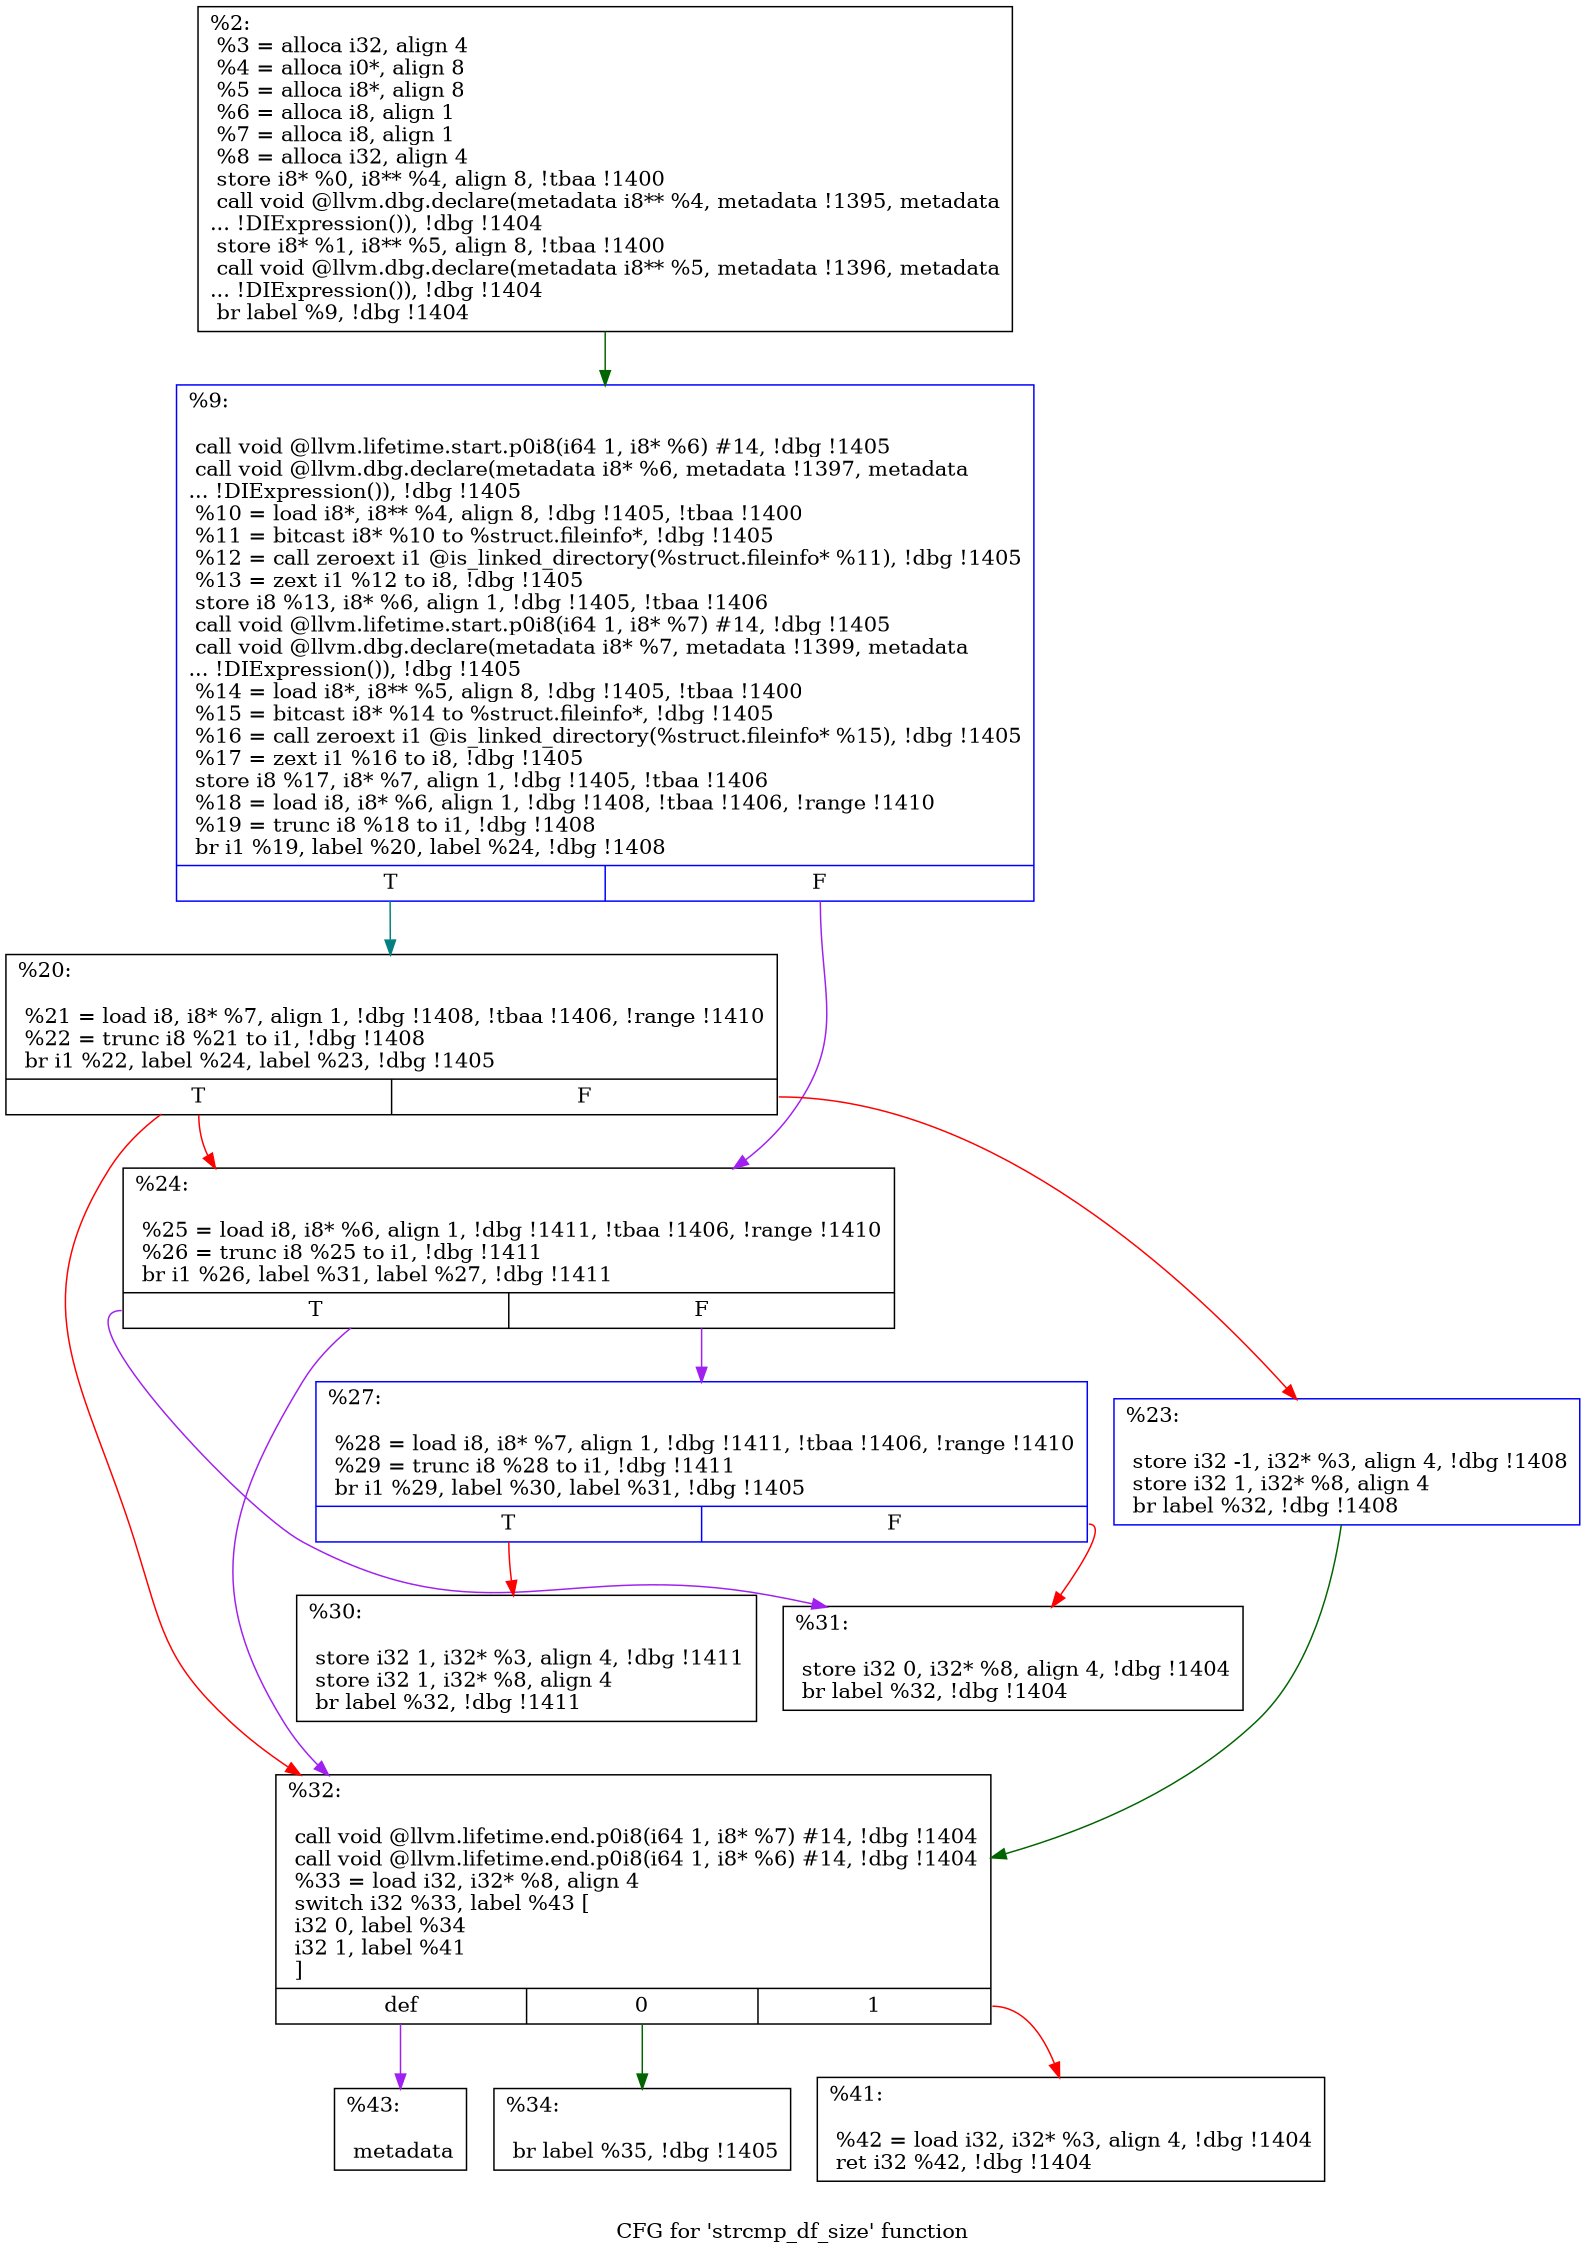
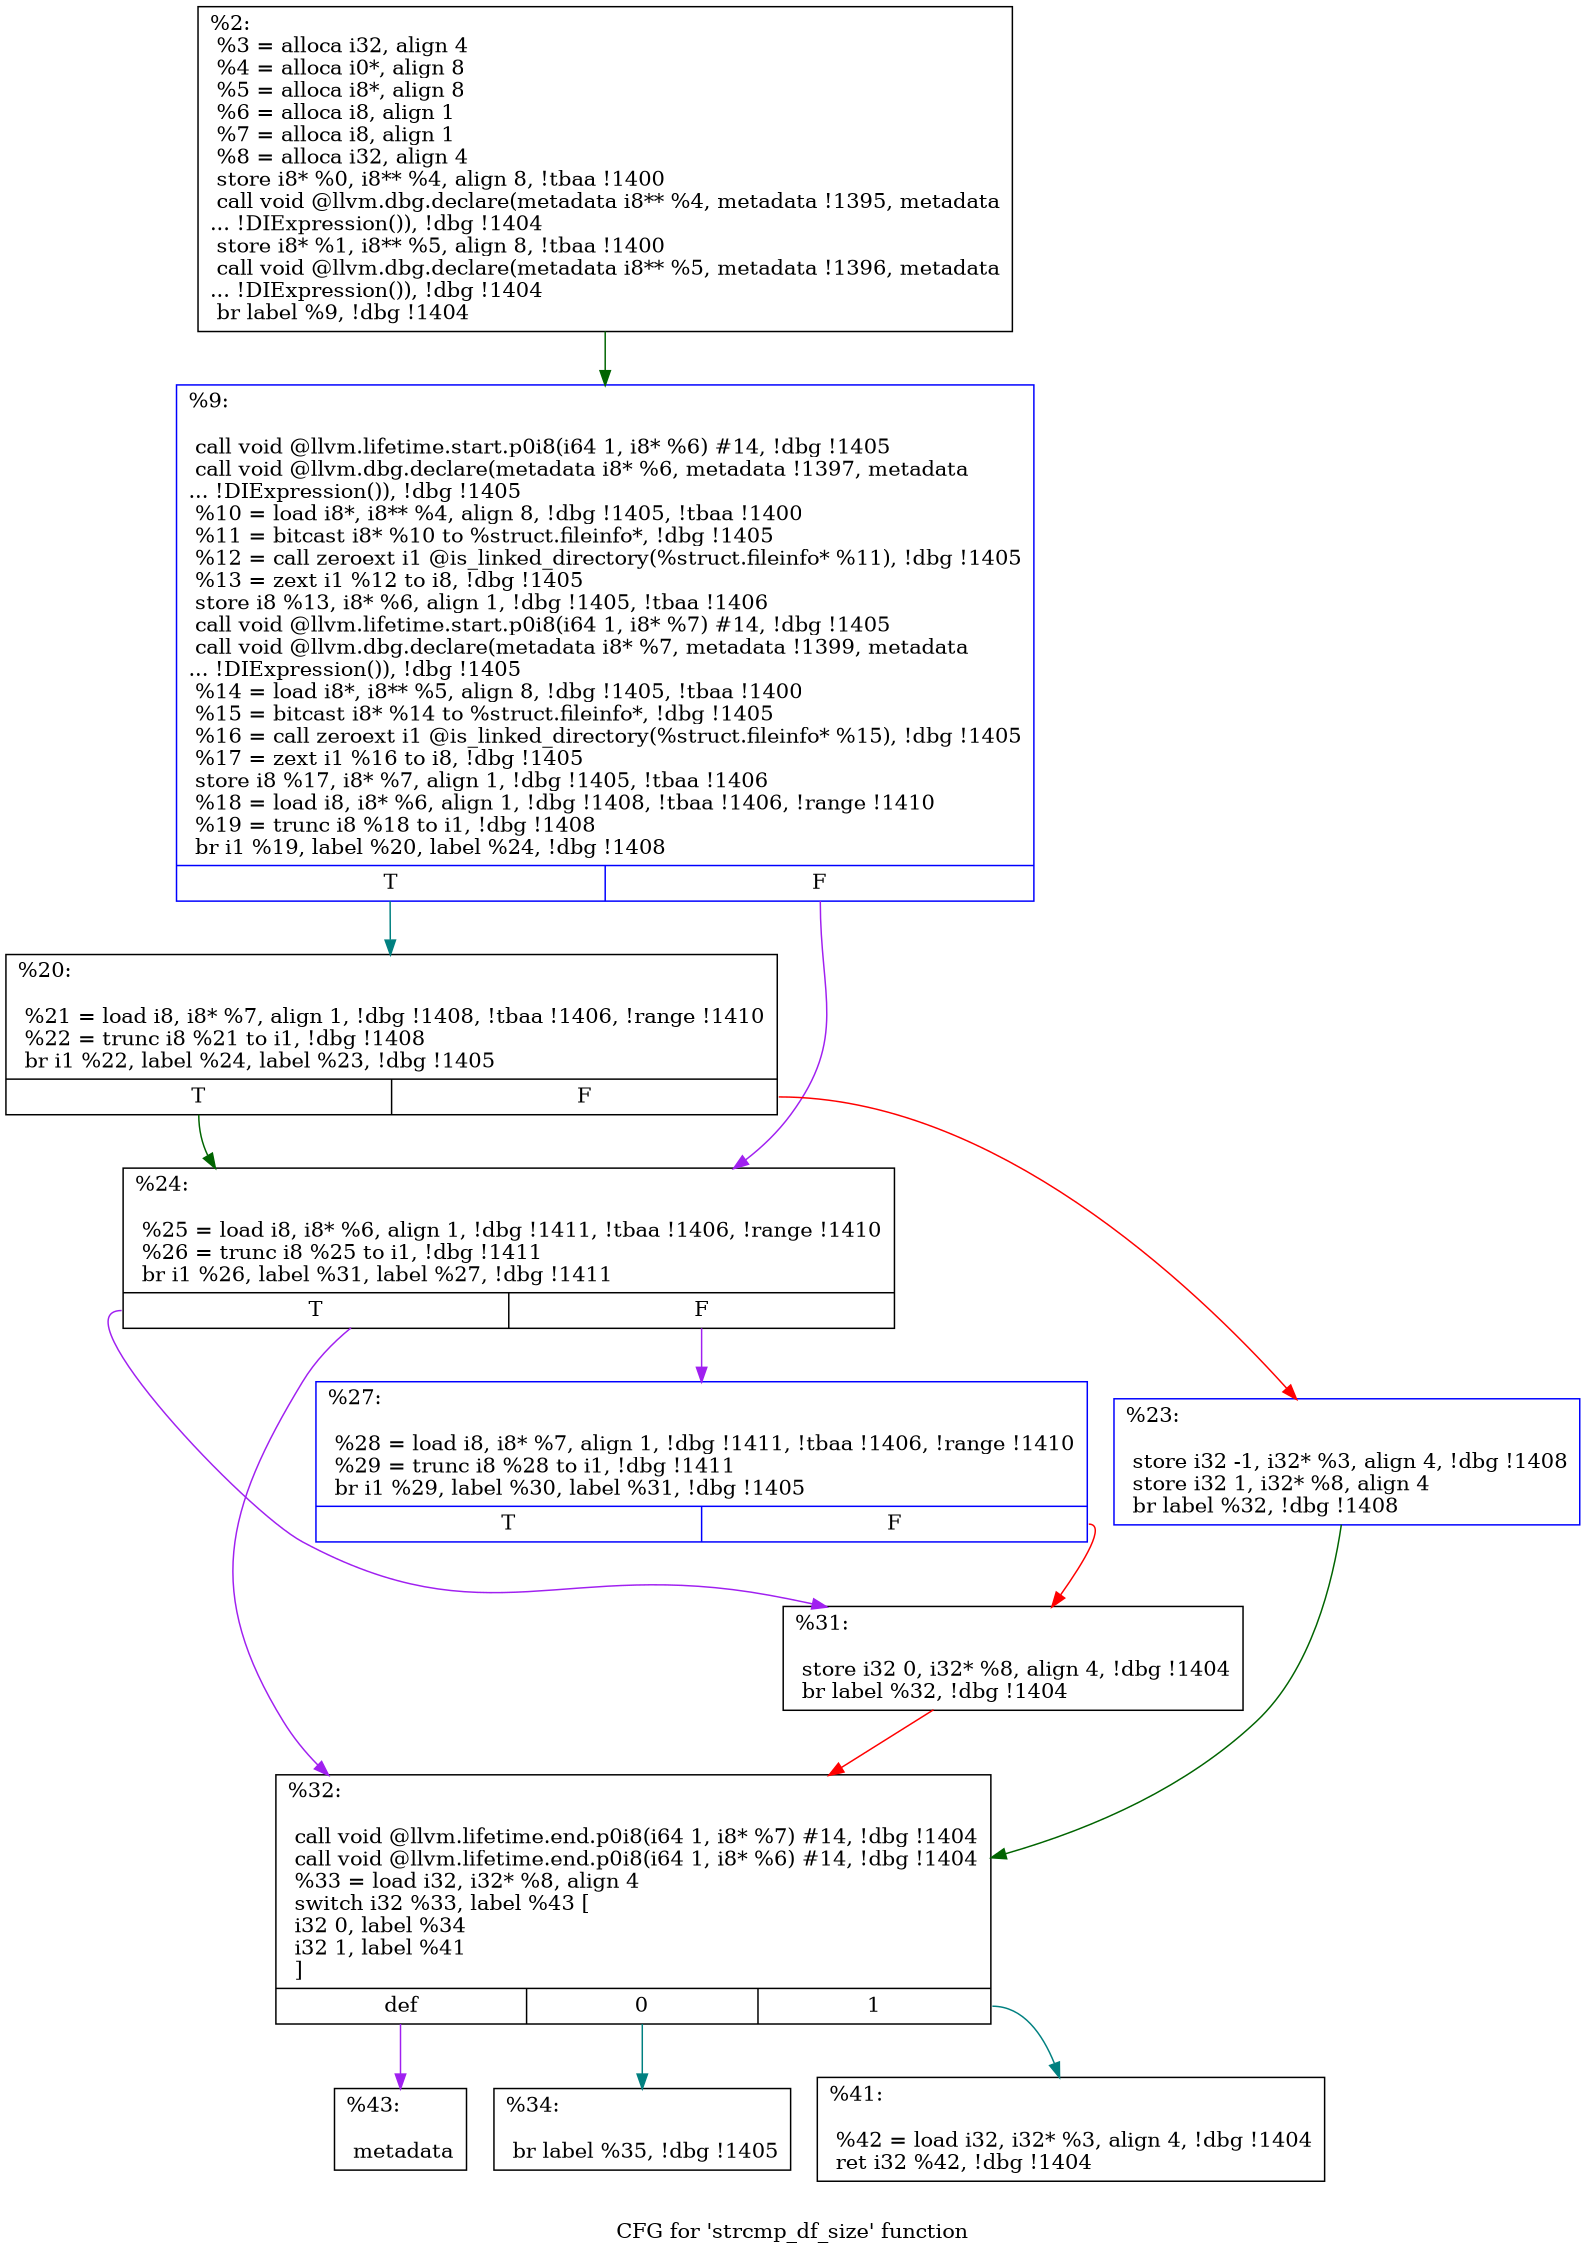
(201, 1136) -> (201, 1136)
(104, 1453) -> (887, 1739)
(527, 1658) -> none
(1032, 2025) -> (1032, 2025)
(642, 2049) -> (642, 2049)
